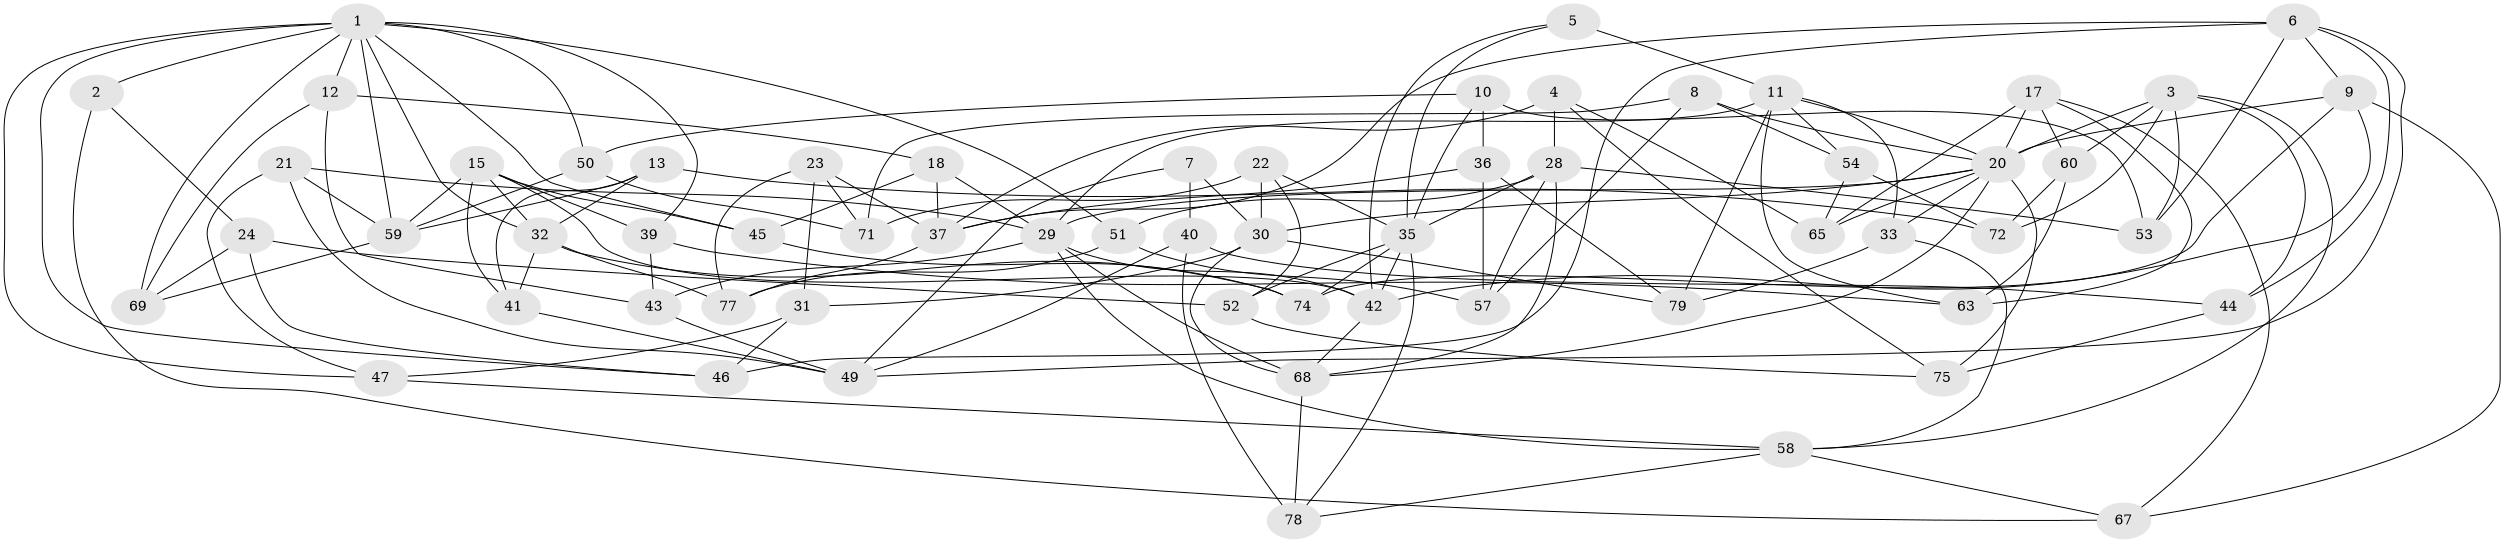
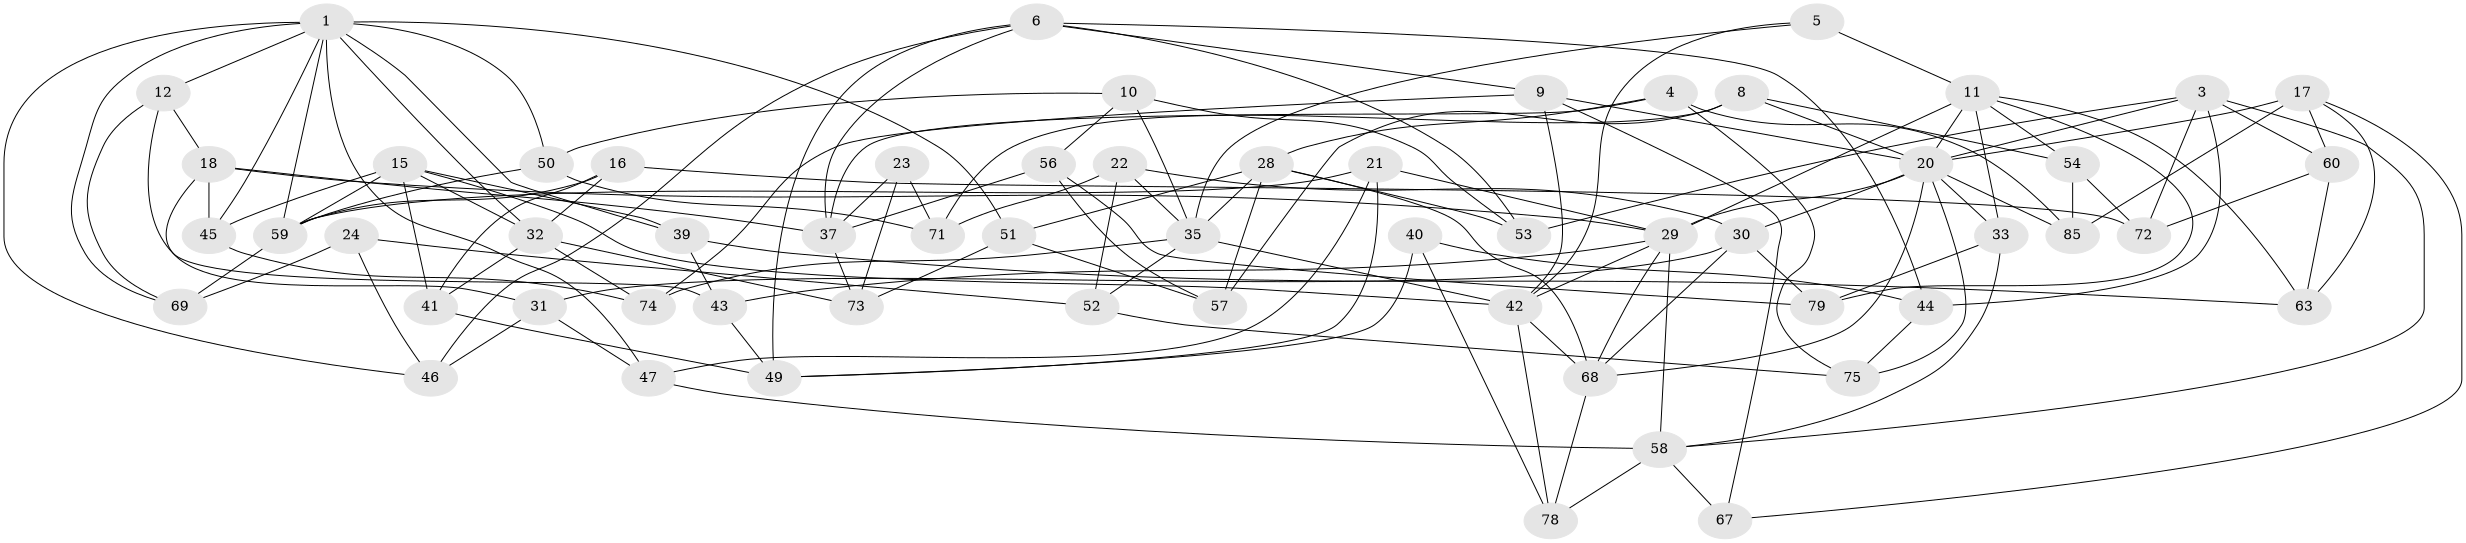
(97, 93) -> none
(657, 164) -> (618, 164)
(1190, 164) -> none
(1483, 164) -> (1049, 164)
(809, 236) -> (300, 285)
(1818, 236) -> (2073, 236)
(729, 307) -> (857, 307)
(1384, 388) -> (1533, 414)
